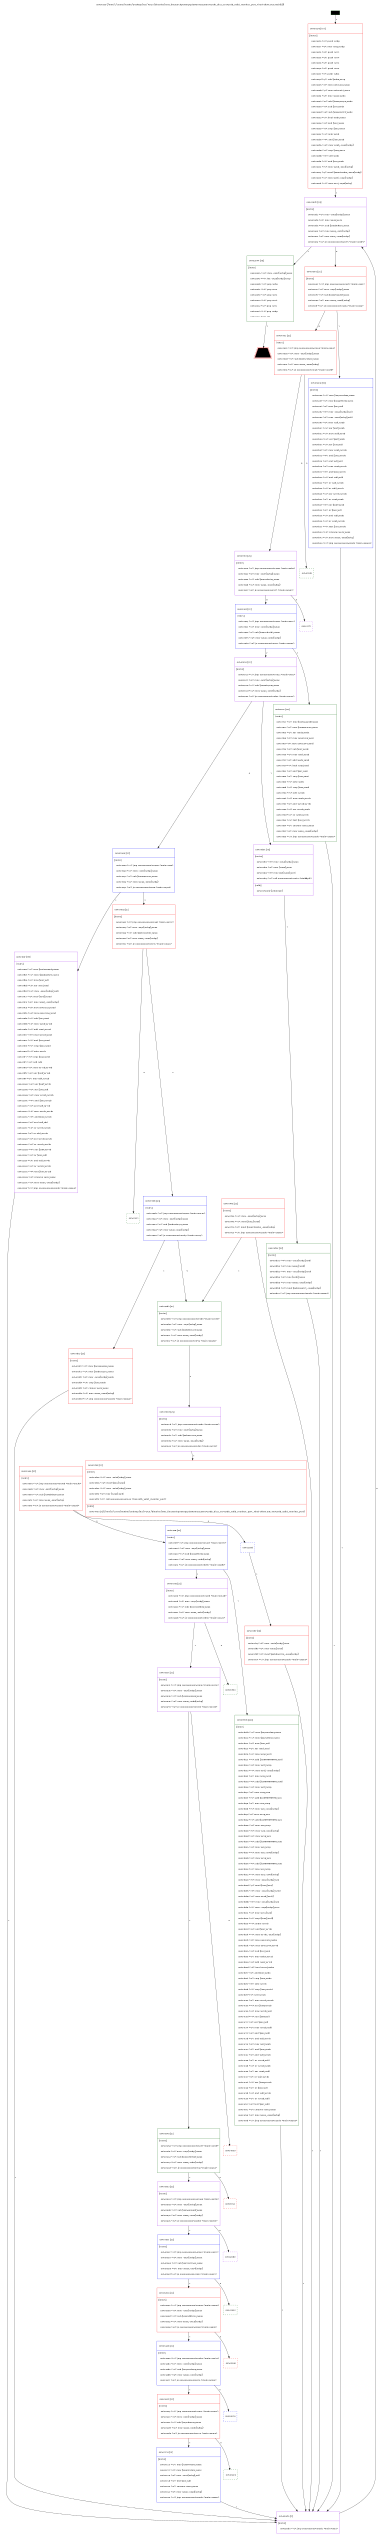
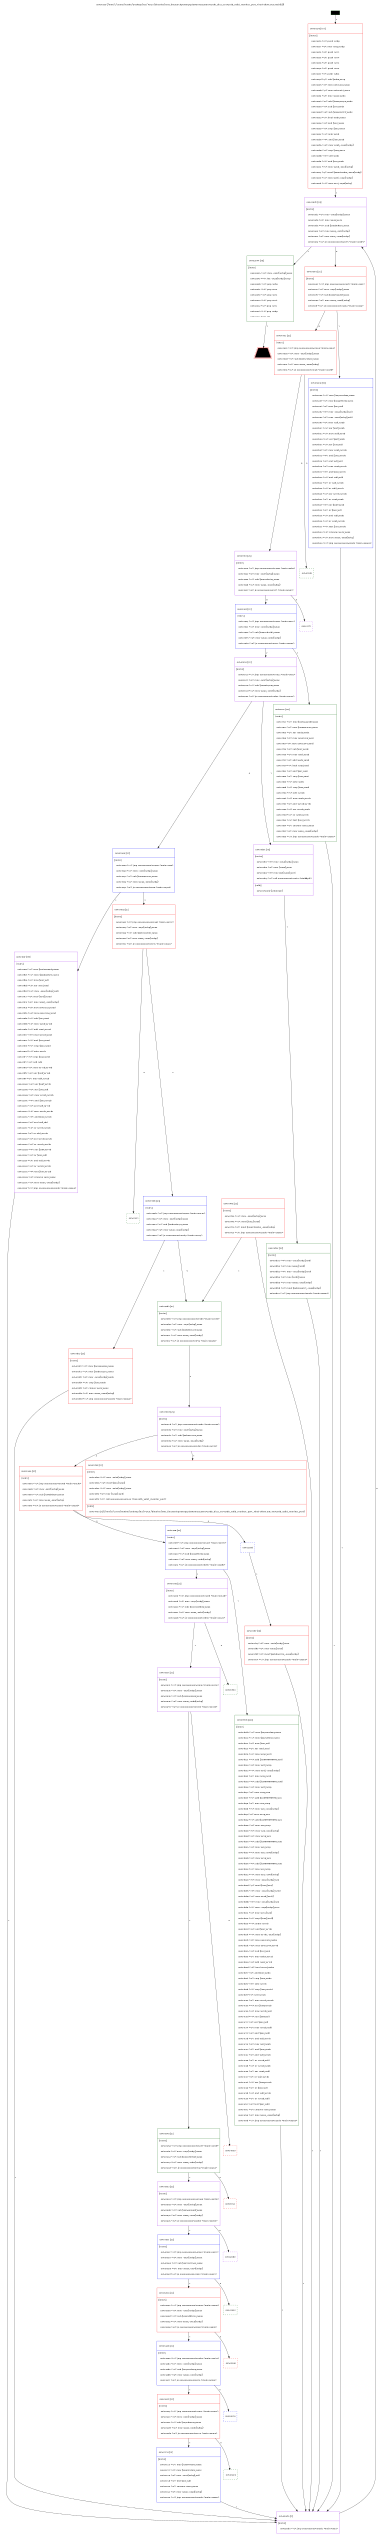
none -> (115, 1447)
